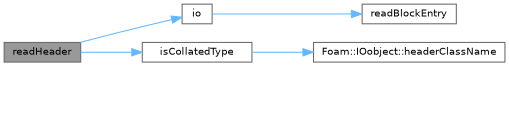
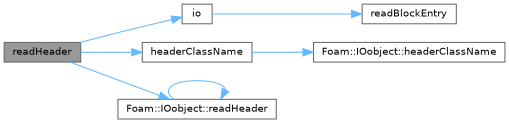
(197, 52) -> (197, 52)
none -> (197, 109)
